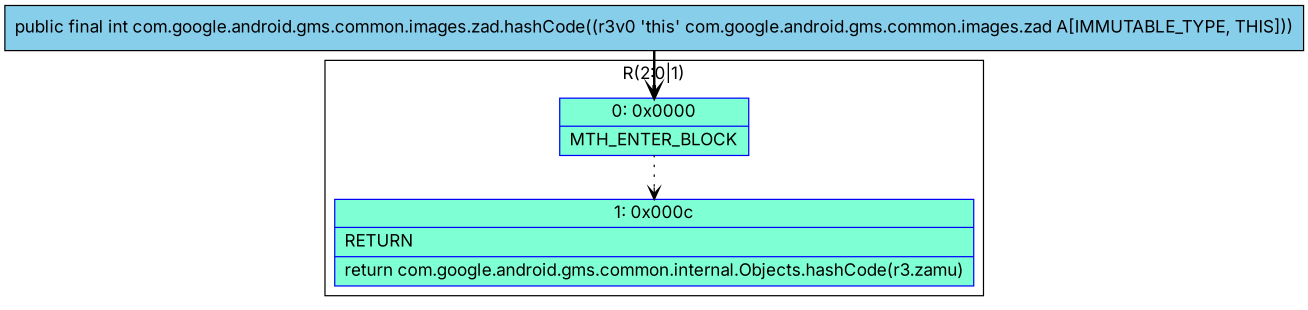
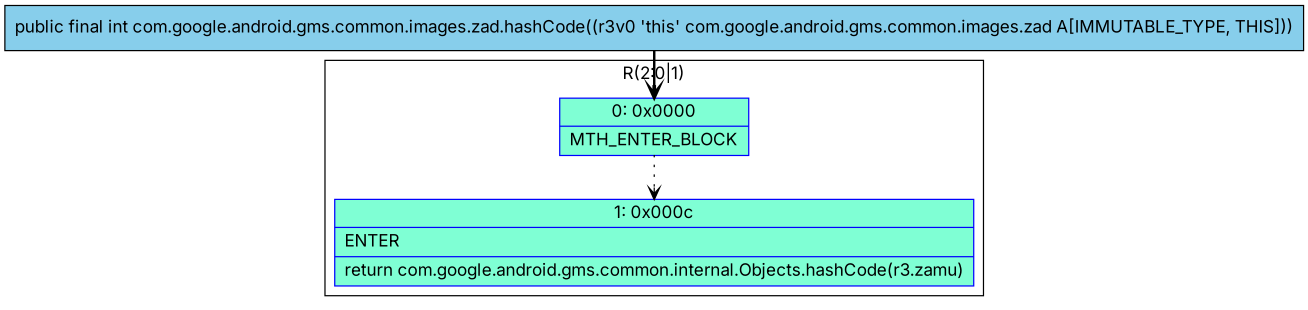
(379, 241) -> (373, 241)
